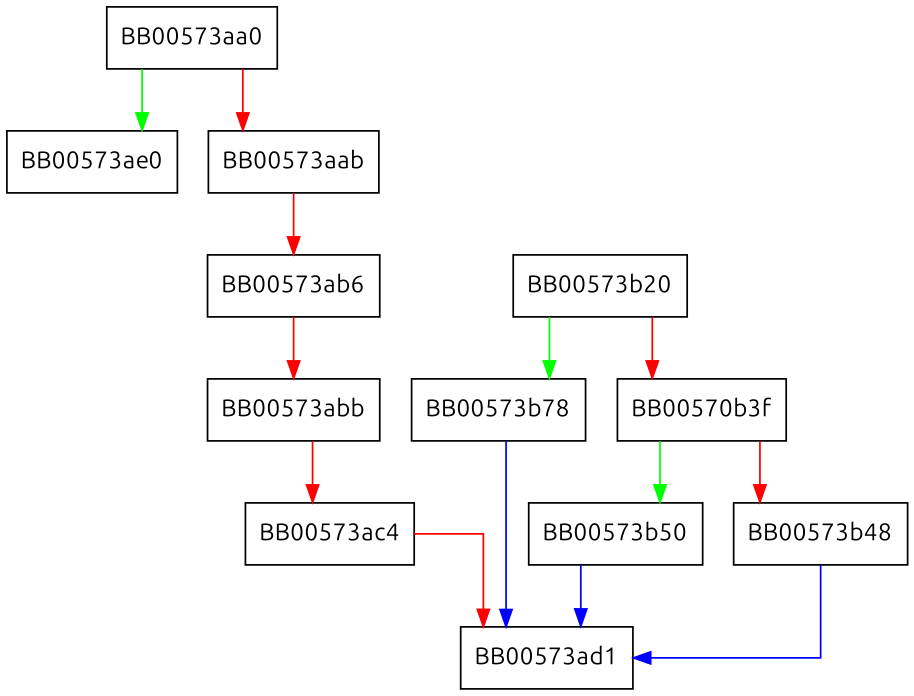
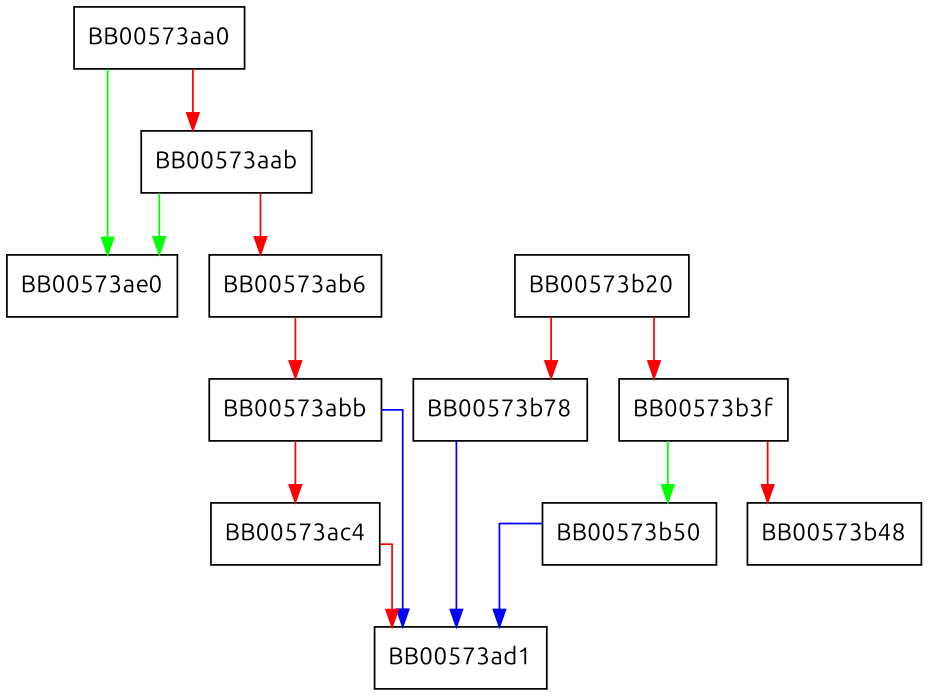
none -> (159, 215)
(549, 339) -> (551, 339)
(702, 410) -> (704, 410)
(782, 658) -> (403, 499)
